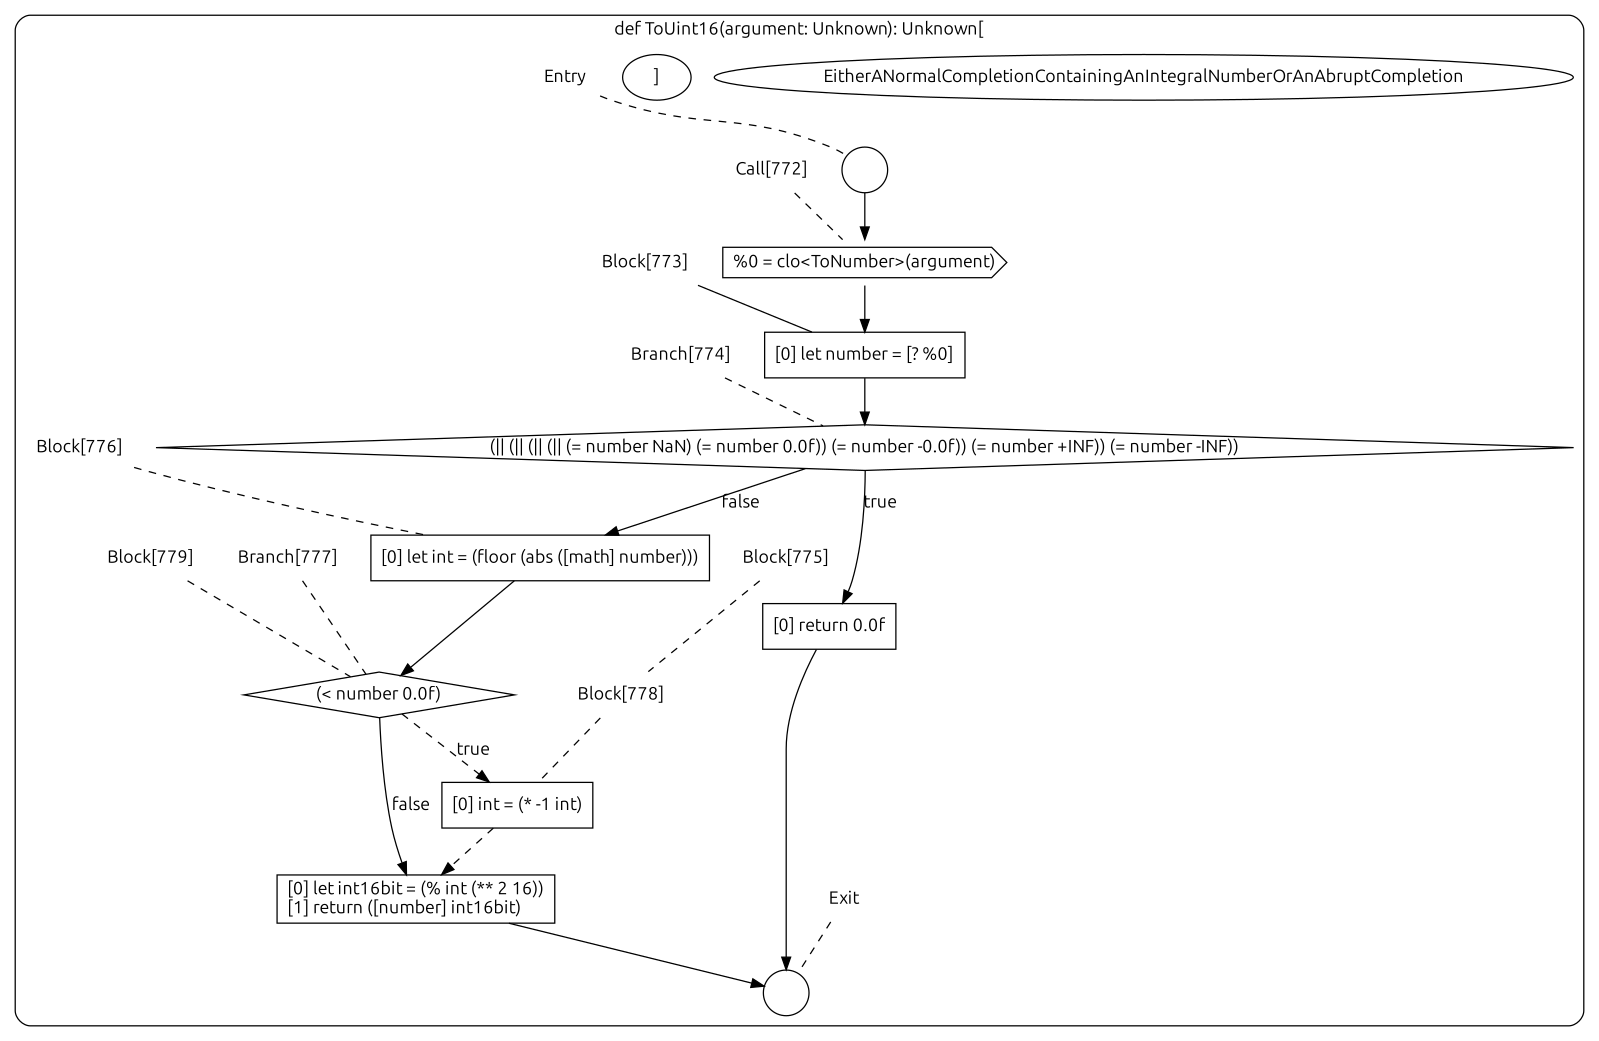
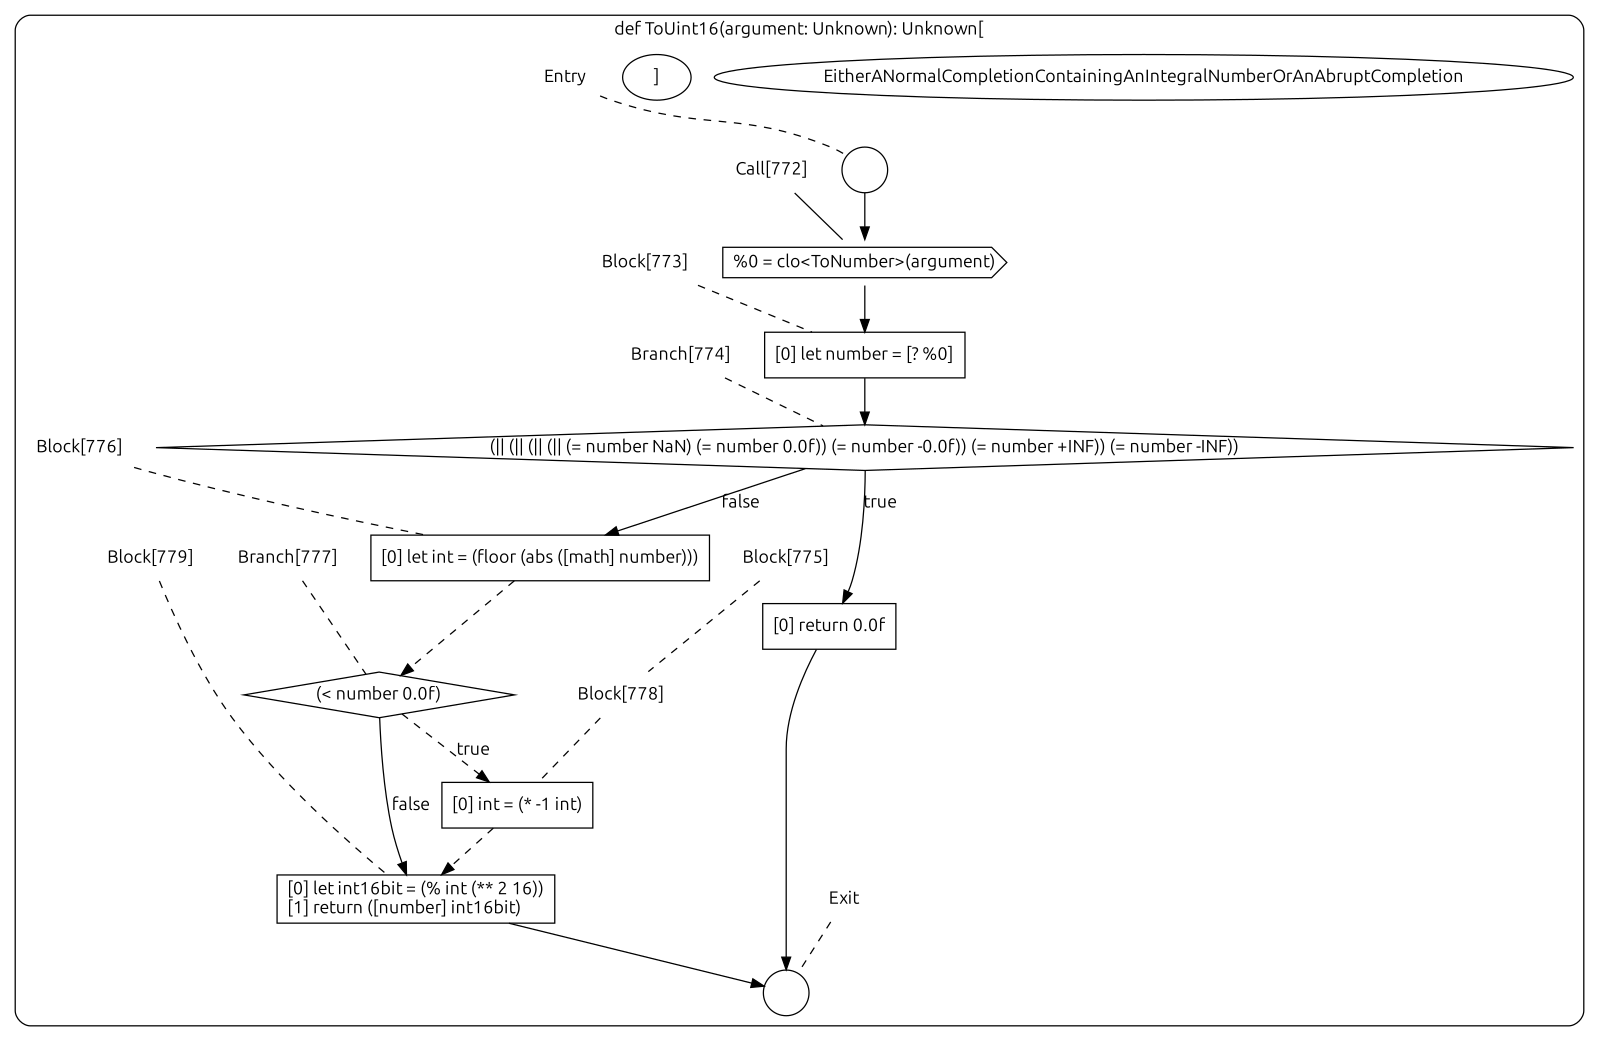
(819, 216) -> (819, 216)
(755, 309) -> (755, 309)
(463, 624) -> (463, 624)
(269, 629) -> (253, 744)
